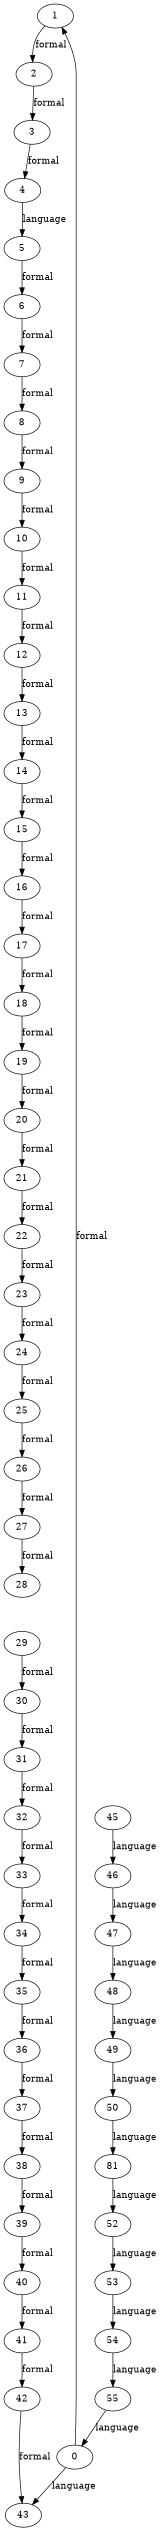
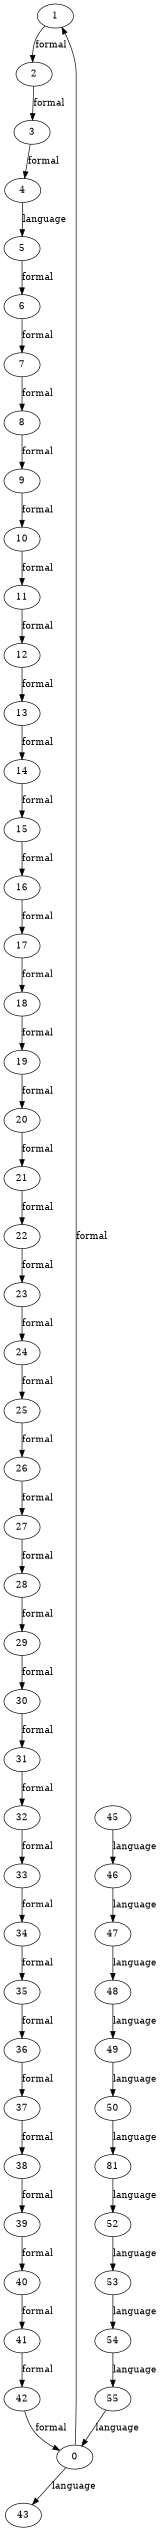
none -> (22, 1611)
(19, 2454) -> (35, 2432)
